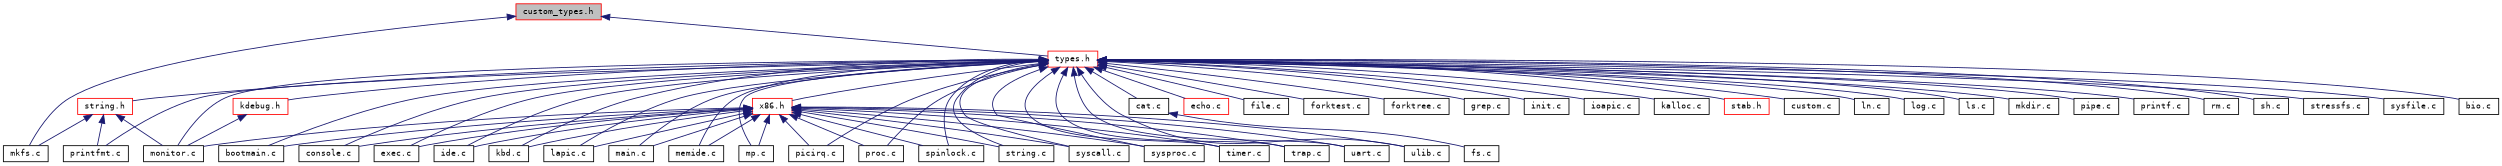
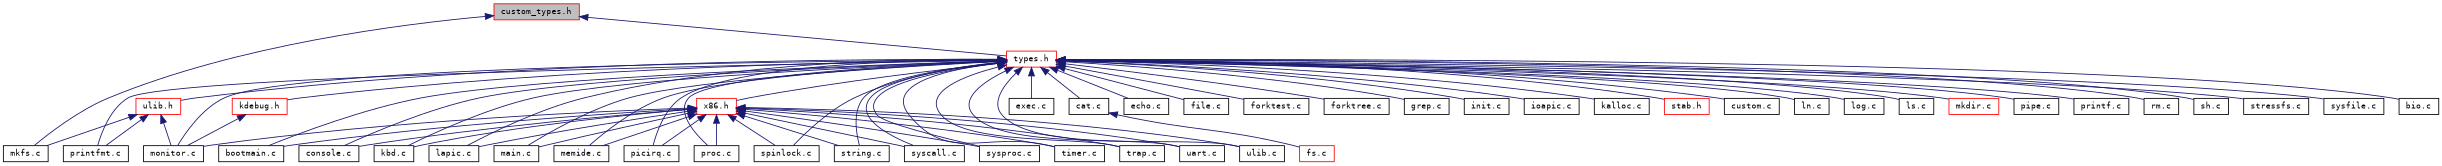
(105, 106) -> (158, 106)
(1206, 106) -> (1146, 106)
(2034, 106) -> (1974, 106)
(581, 123) -> none
(454, 154) -> none
(756, 154) -> none
(1482, 154) -> (1317, 154)
